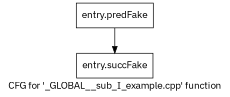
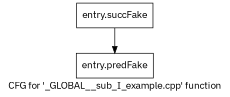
(115, 37) -> (115, 37)
